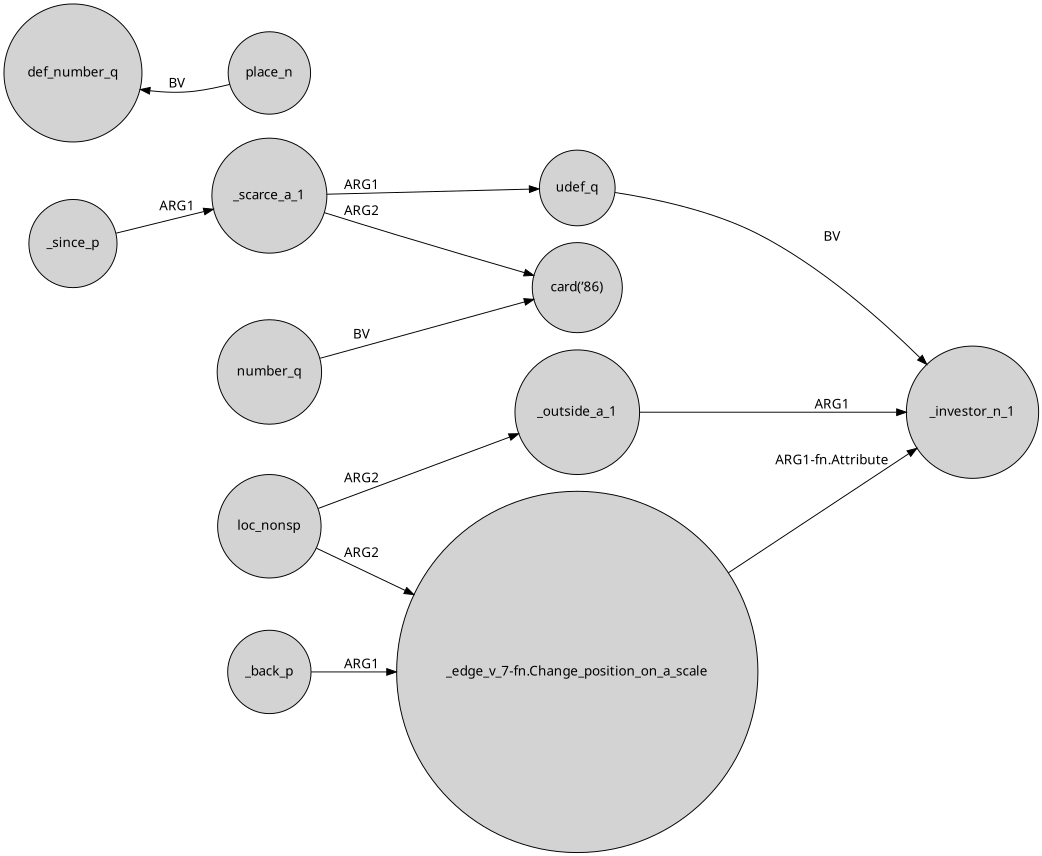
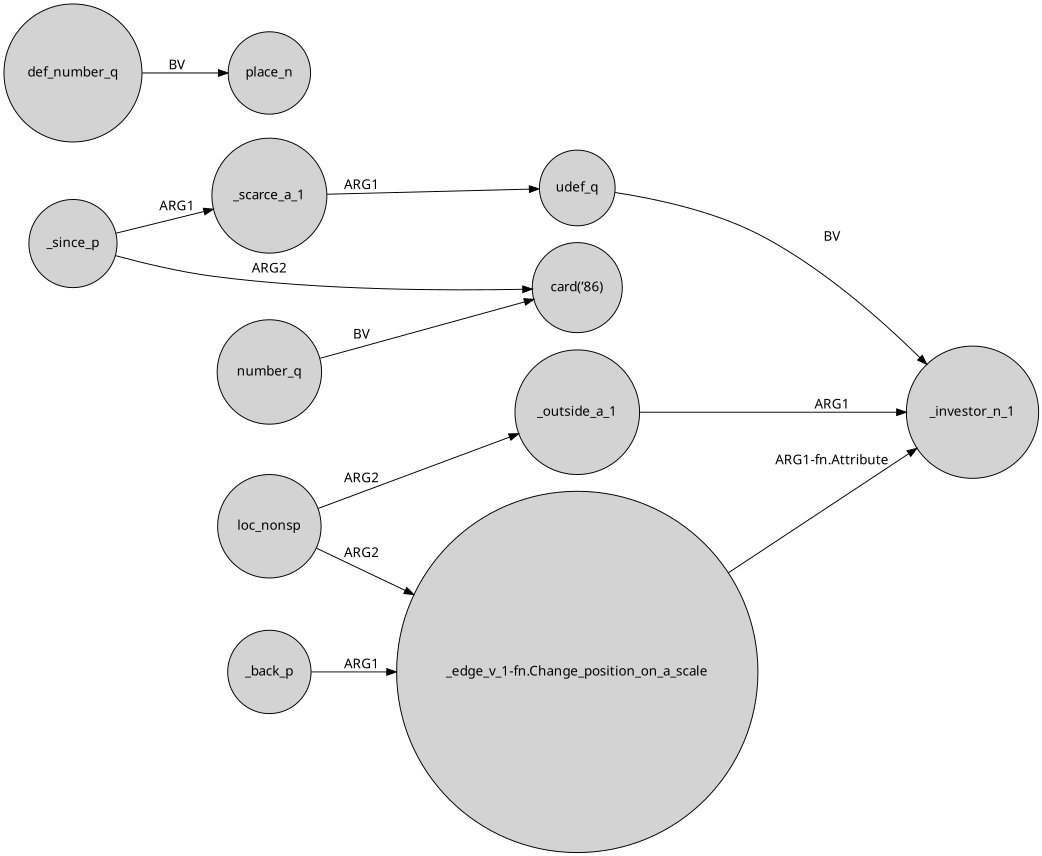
(190, 92) -> (180, 73)
(424, 243) -> (318, 286)
(577, 672) -> (577, 672)
